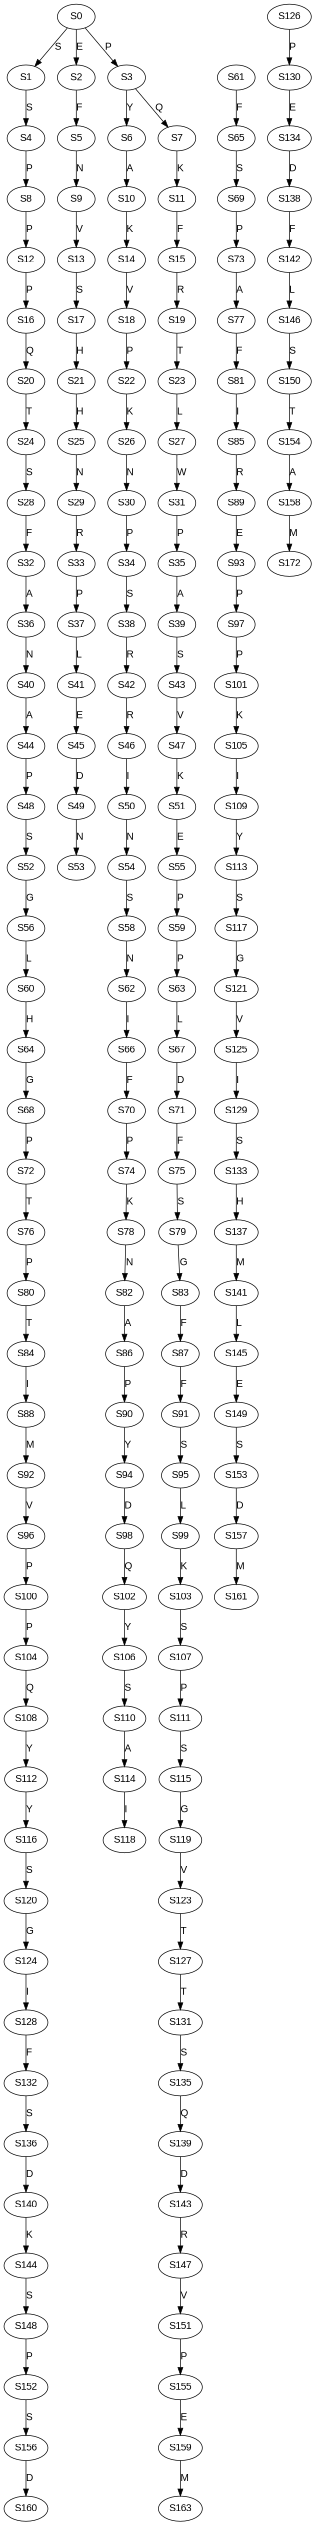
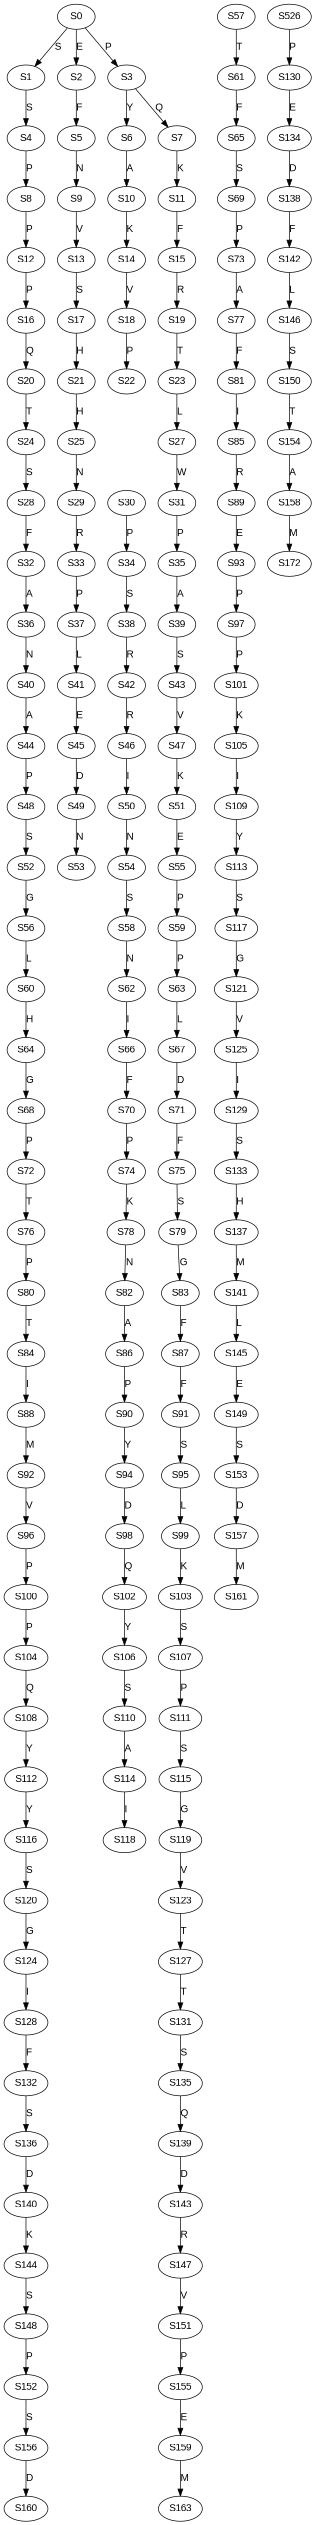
none -> (236, 17)
(289, 17) -> (289, 17)
(127, 442) -> none
